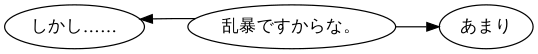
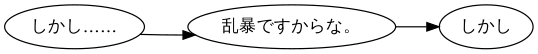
(174, 19) -> (162, 35)
(486, 27) -> (486, 27)
